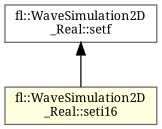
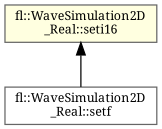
(81, 71) -> (81, 71)
